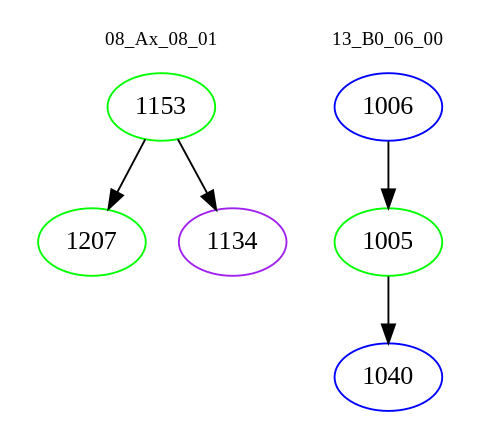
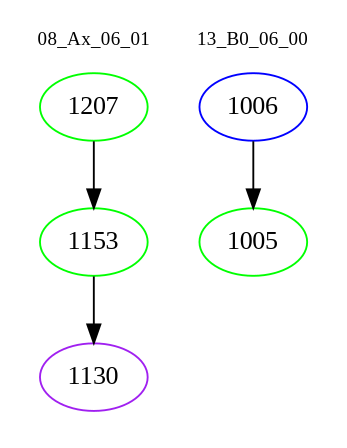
(162, 40) -> (95, 40)
(131, 166) -> (94, 165)
(233, 242) -> (94, 377)
(388, 377) -> none
